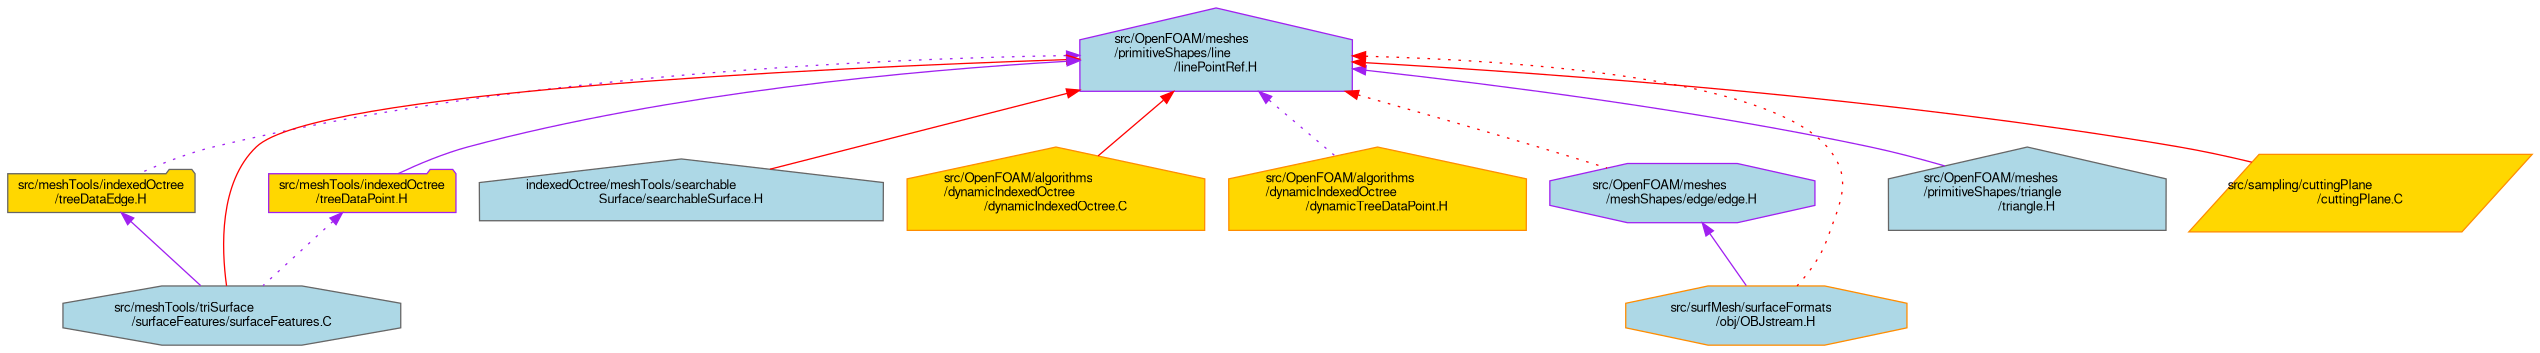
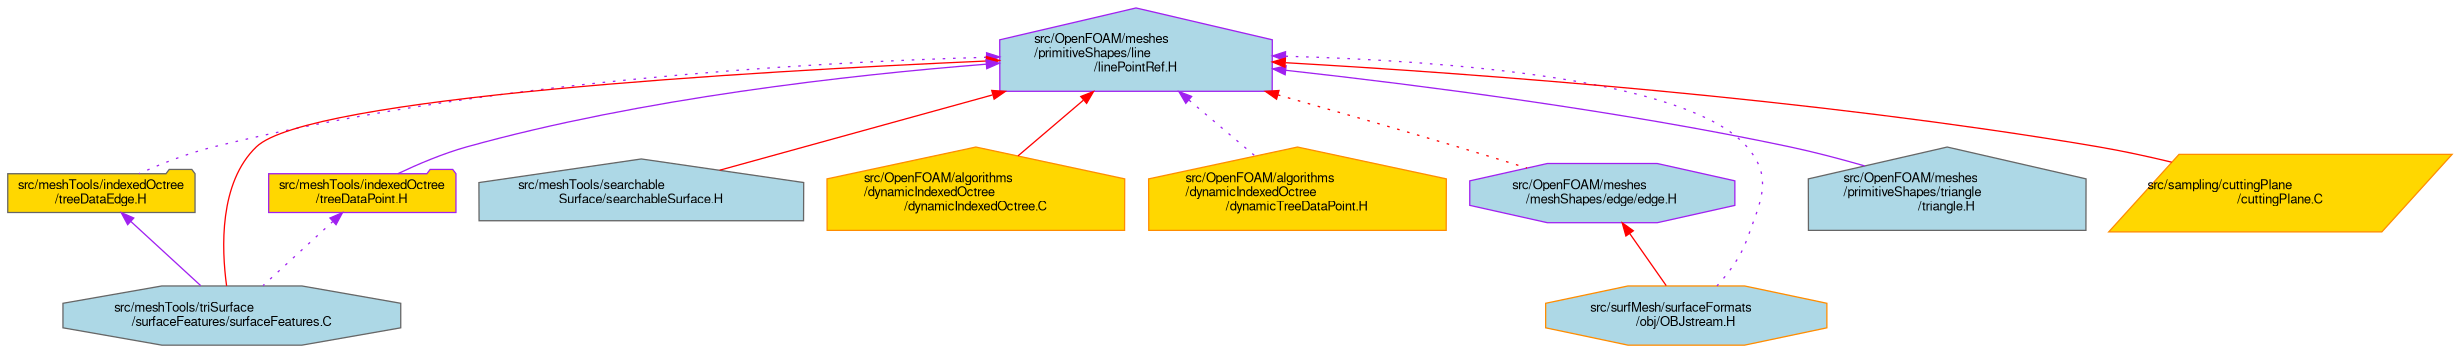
(1741, 101) -> (1661, 101)
(681, 193) -> (641, 193)
(1728, 260) -> (1648, 260)
